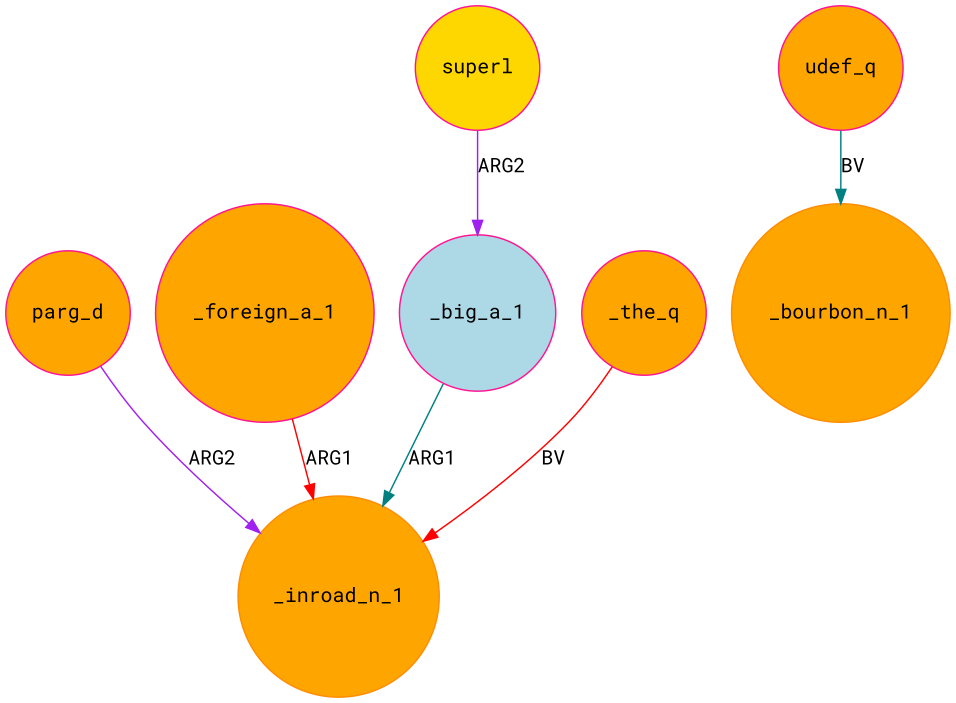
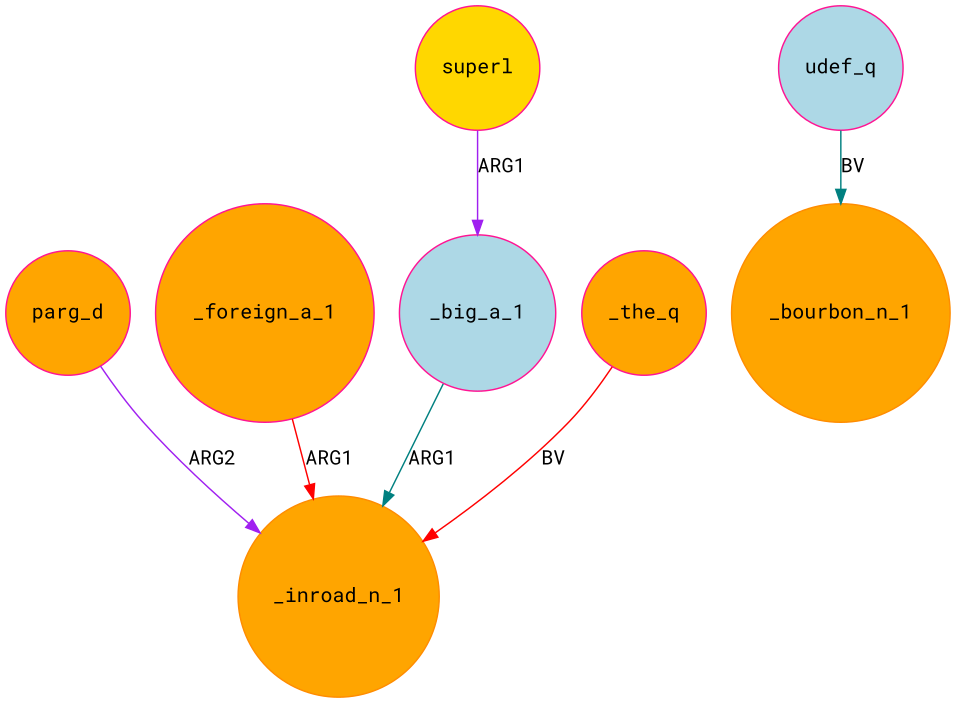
(841, 68) -> (841, 68)
(502, 167) -> (502, 167)
